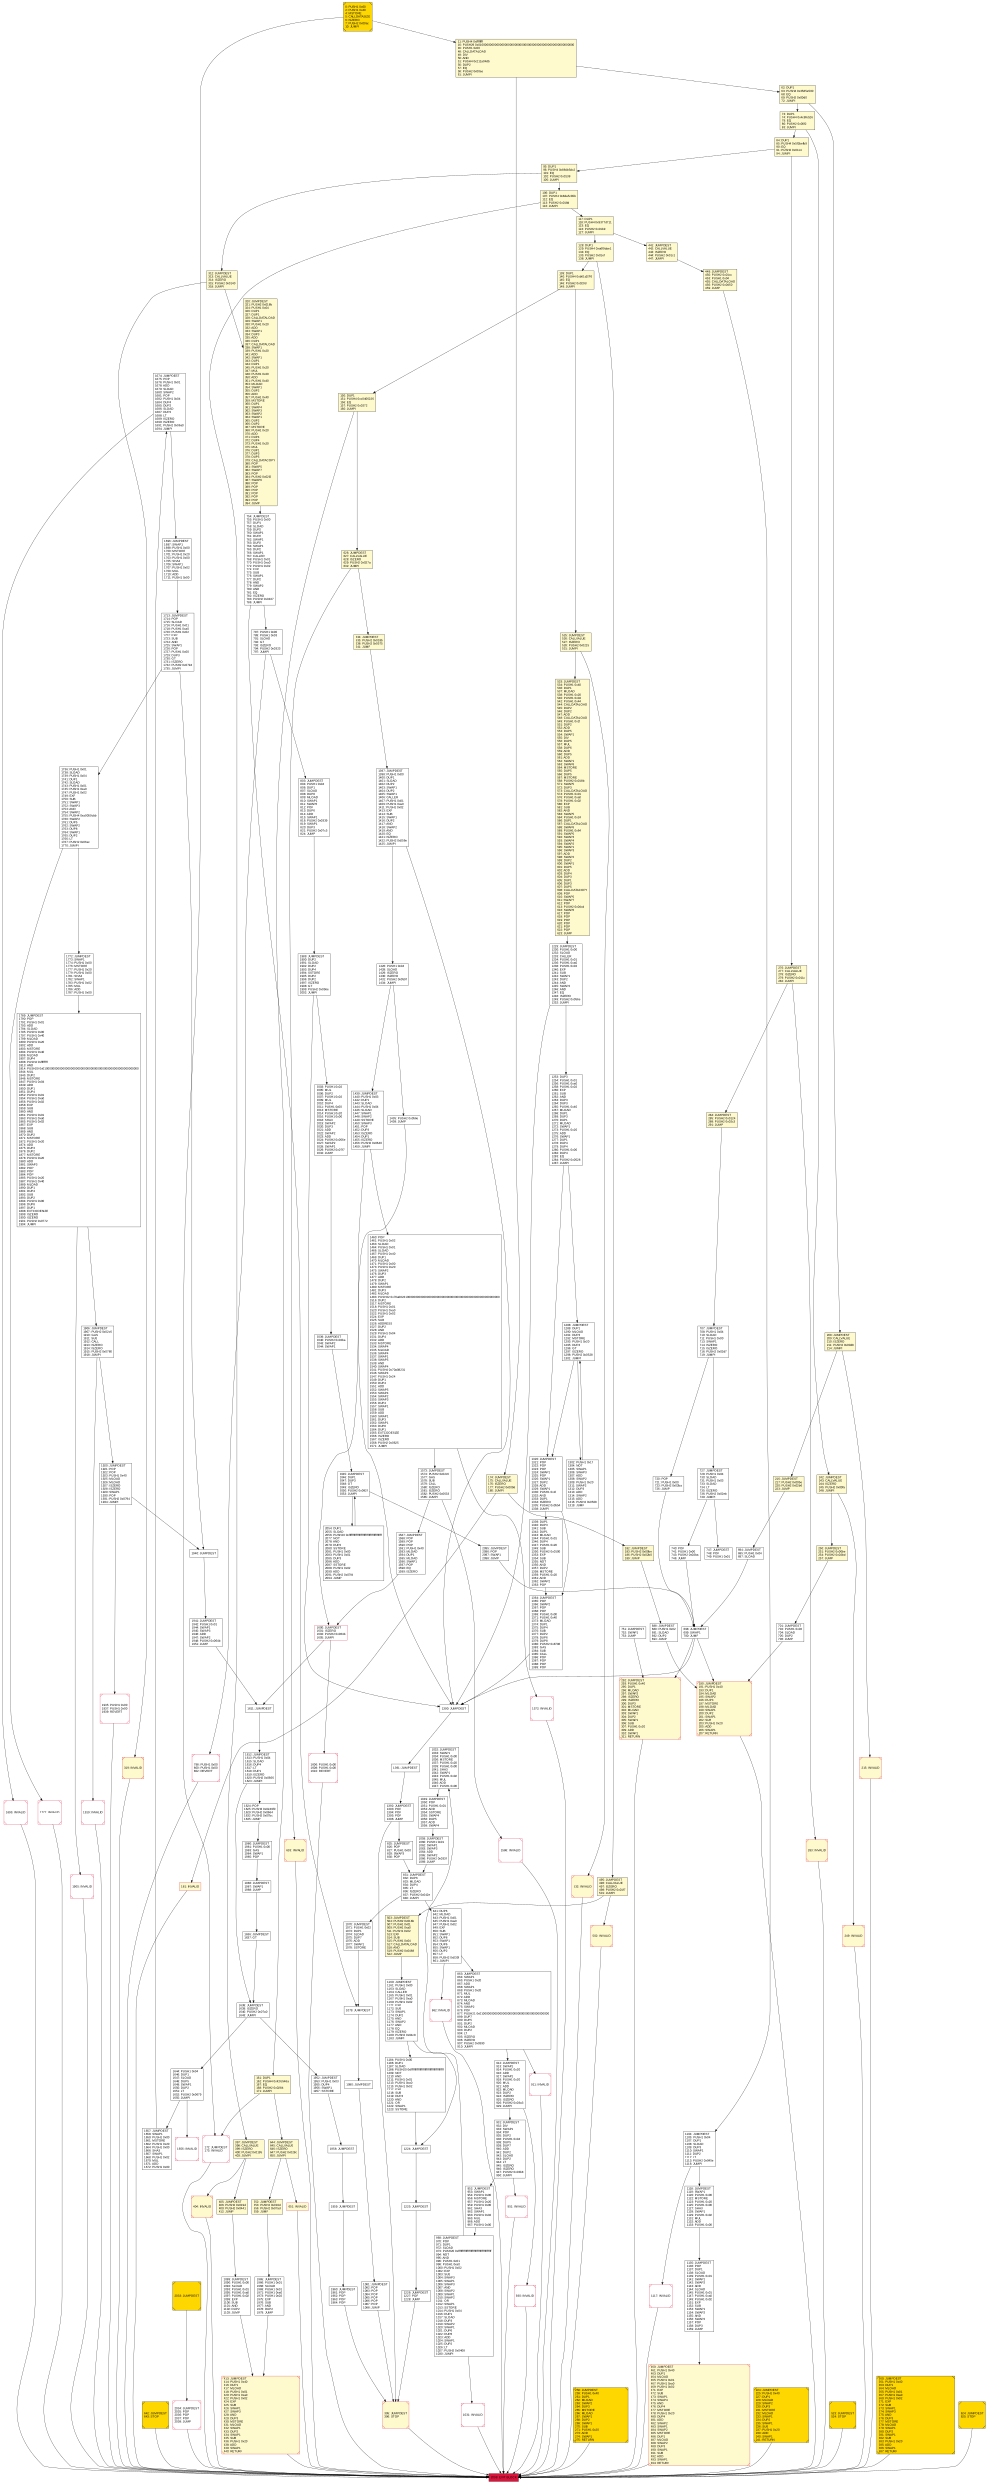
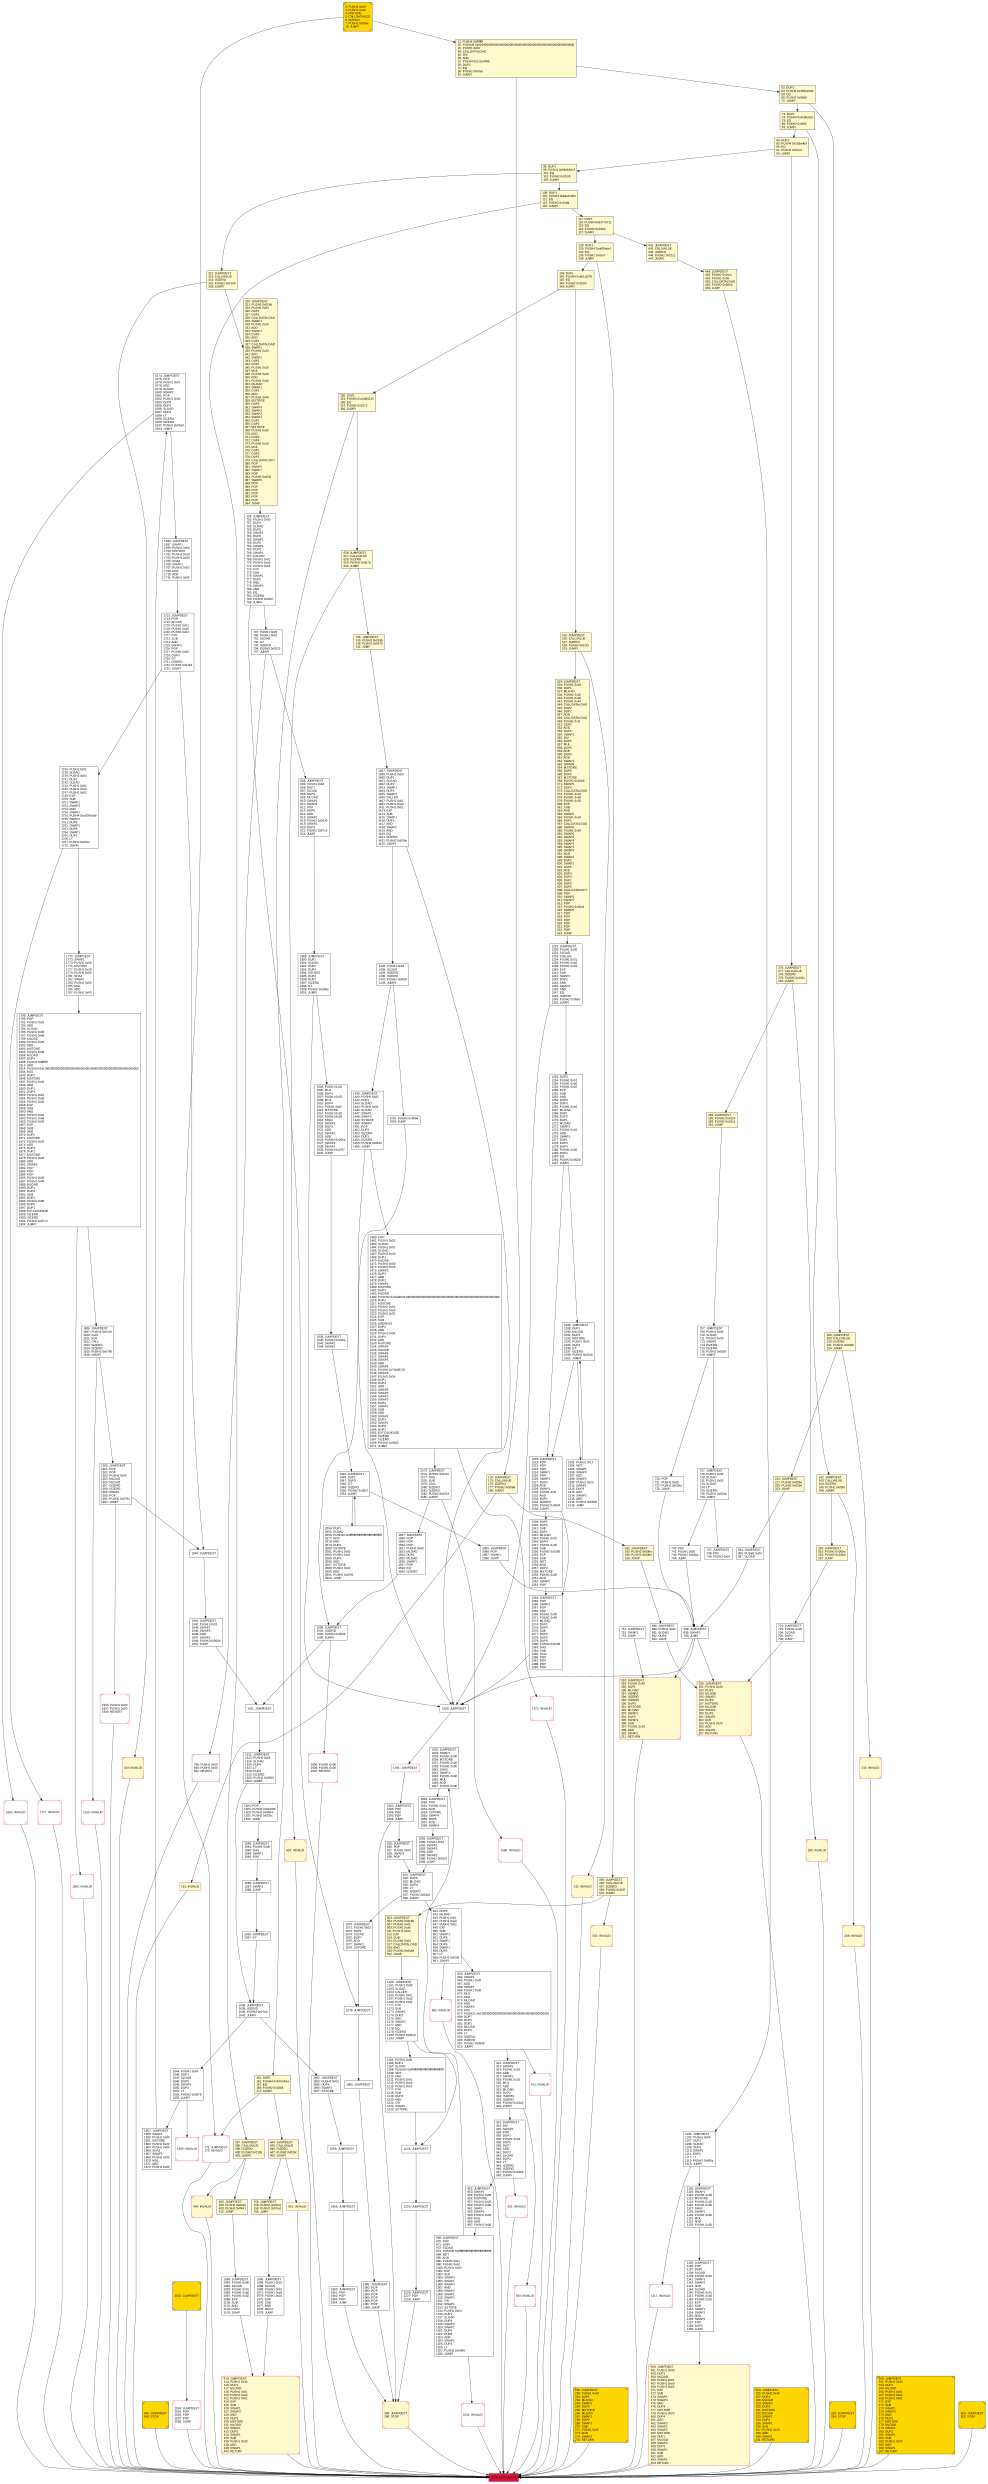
(331, 1633) -> (331, 1633)
(405, 1768) -> (405, 1768)
(343, 2296) -> (343, 2296)
